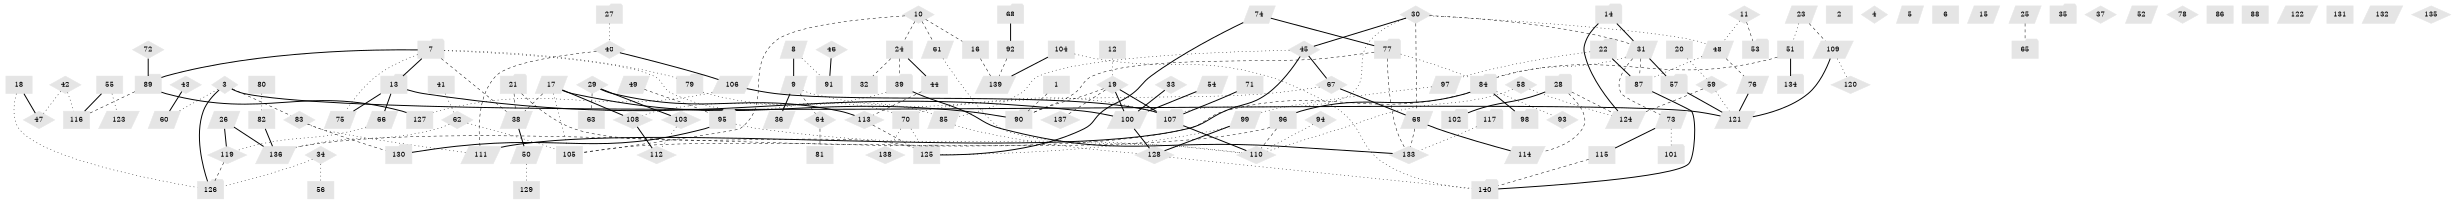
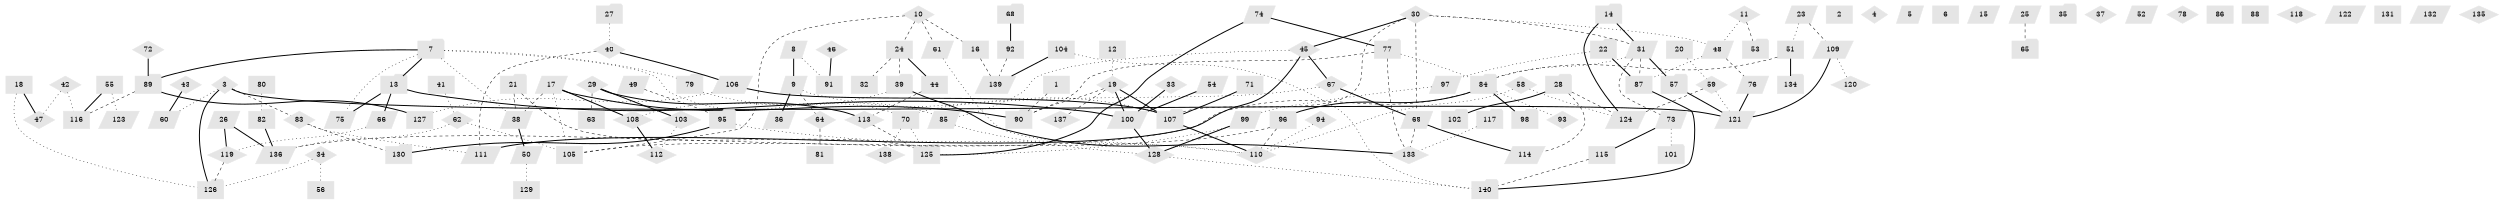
none -> (2297, 15)
(474, 85) -> (474, 85)
(1355, 89) -> (1355, 89)
